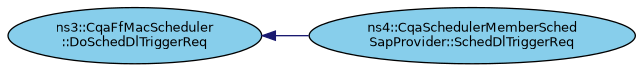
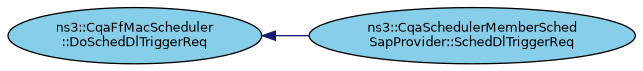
(472, 36) -> (472, 36)
